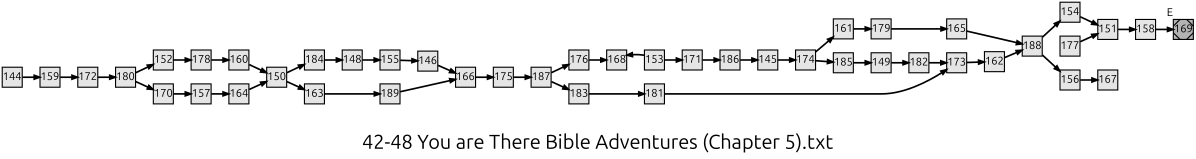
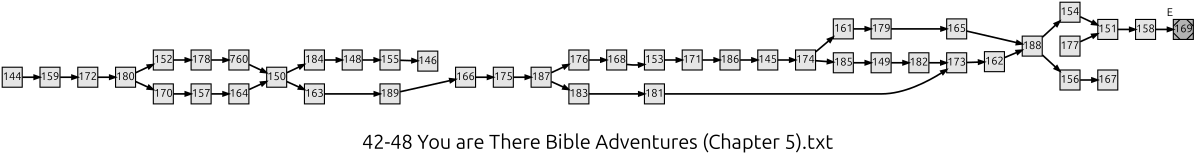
(638, 55) -> (633, 65)
(239, 60) -> (239, 60)
(444, 68) -> none
